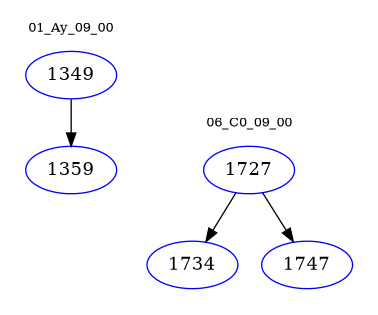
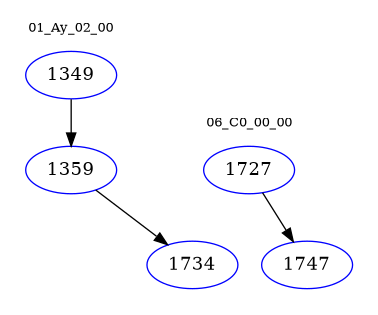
(71, 28) -> (71, 28)
(250, 123) -> (250, 123)
(224, 211) -> (126, 213)
